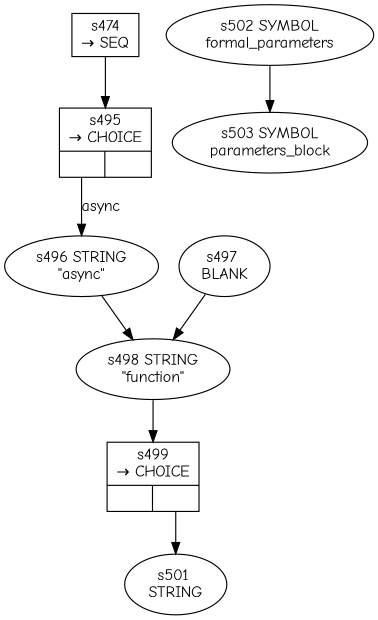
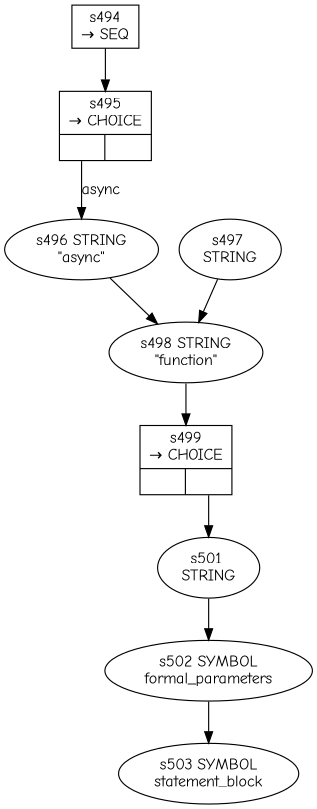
(105, 35) -> (105, 27)
(270, 143) -> (209, 774)
(225, 266) -> (230, 249)
none -> (209, 614)
